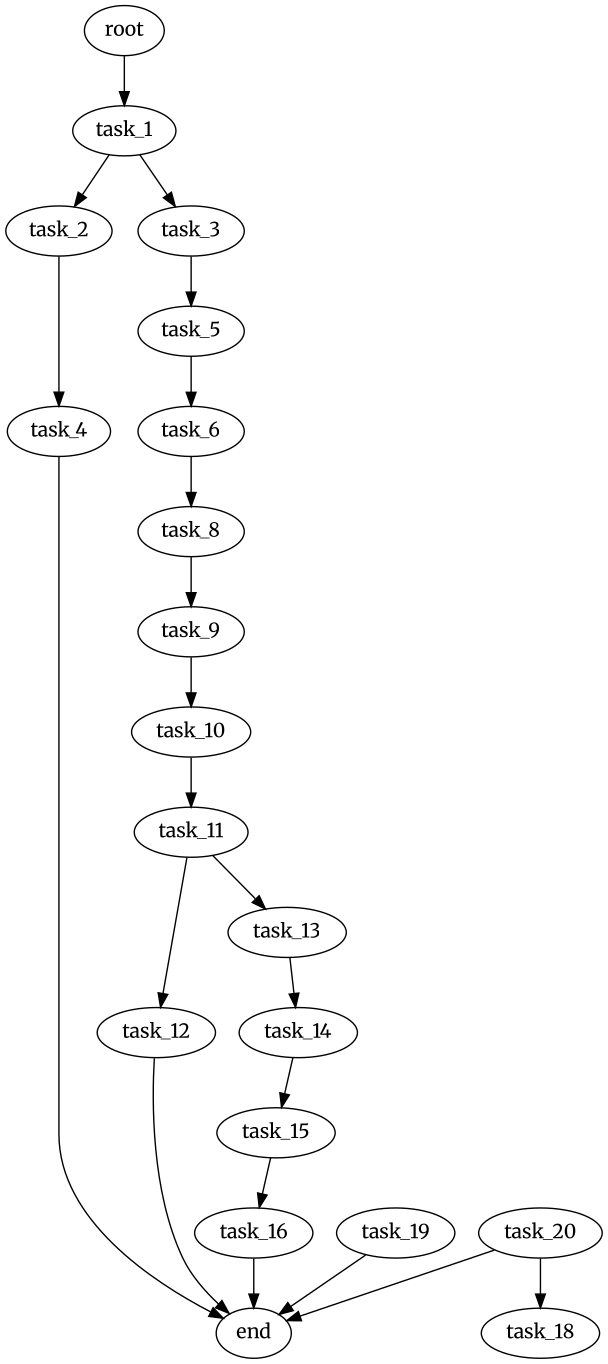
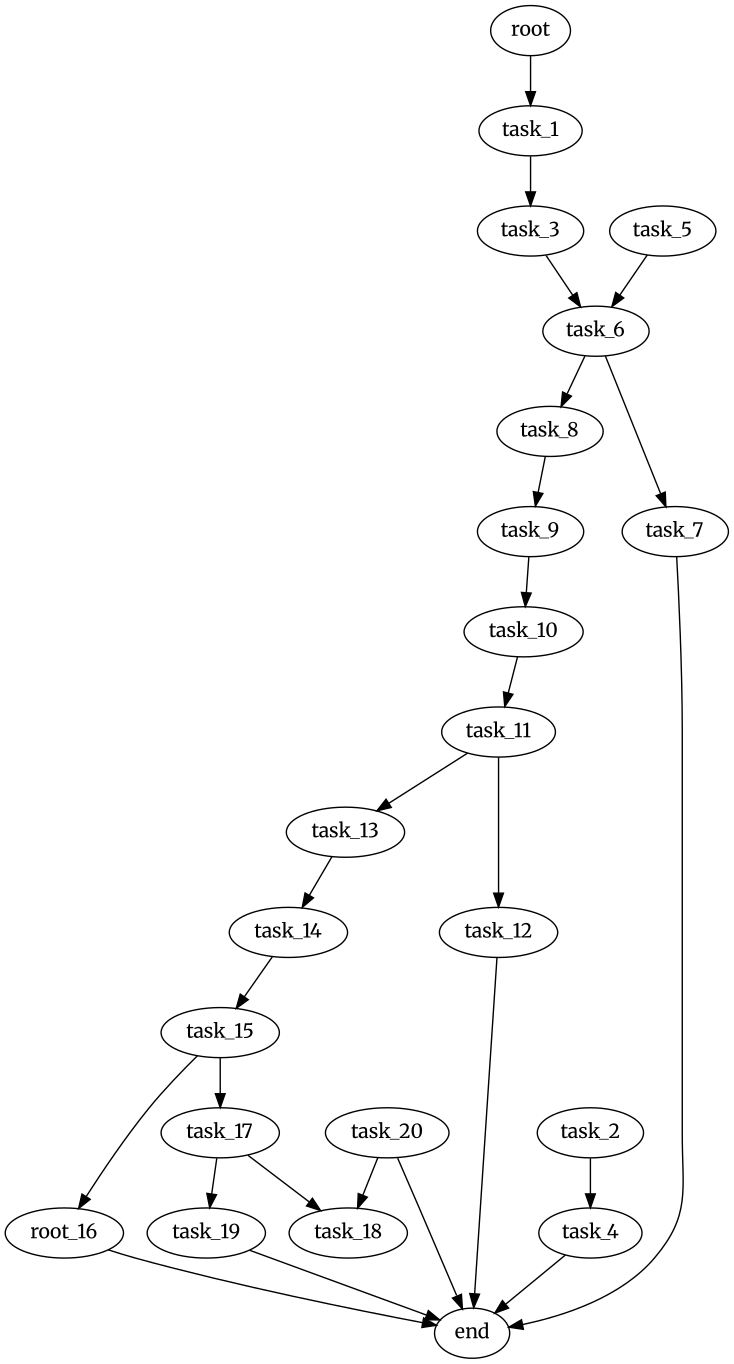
(96, 175) -> none
(191, 274) -> (559, 275)
none -> (675, 532)
none -> (220, 1133)
(254, 1233) -> (64, 1233)
